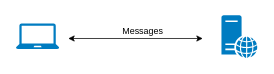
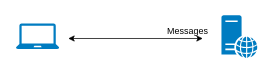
(143, 31) -> (188, 31)
